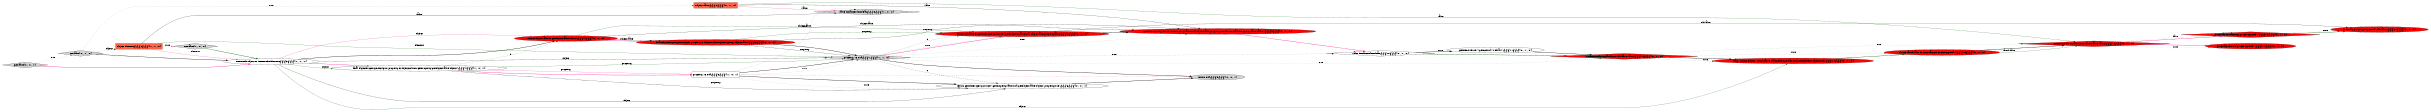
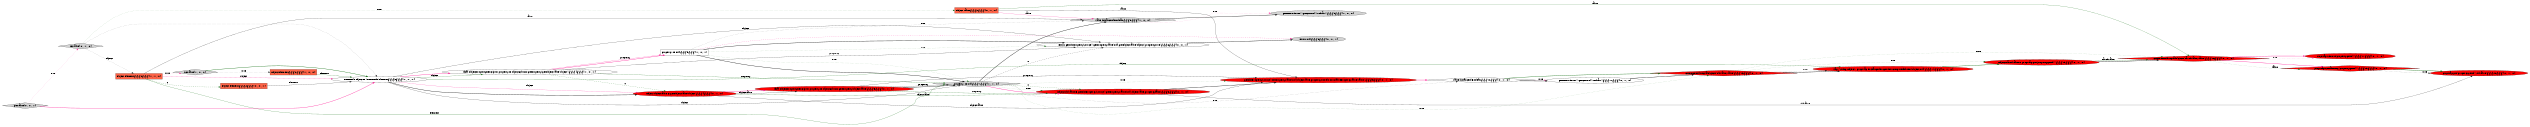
none -> (1318, 13)
(195, 52) -> (244, 76)
(161, 58) -> (237, 24)
(1035, 71) -> (1037, 40)
none -> (293, 72)
none -> (244, 86)
